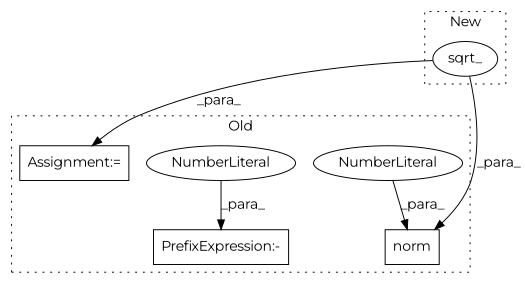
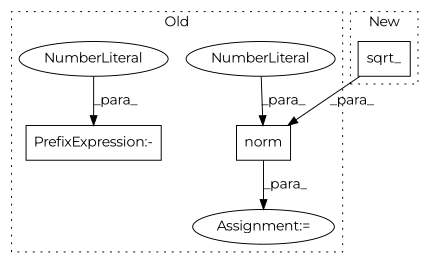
(465, 59) -> (384, 59)
(261, 80) -> (264, 180)
(74, 163) -> (264, 227)
